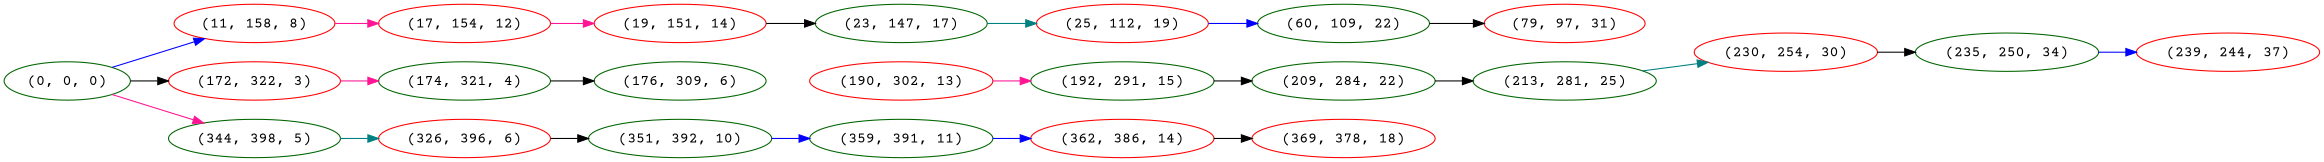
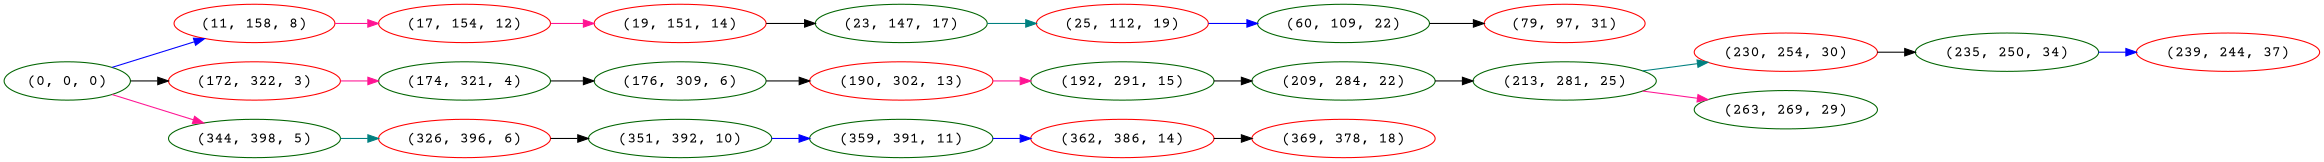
none -> (783, 81)
none -> (1786, 110)
